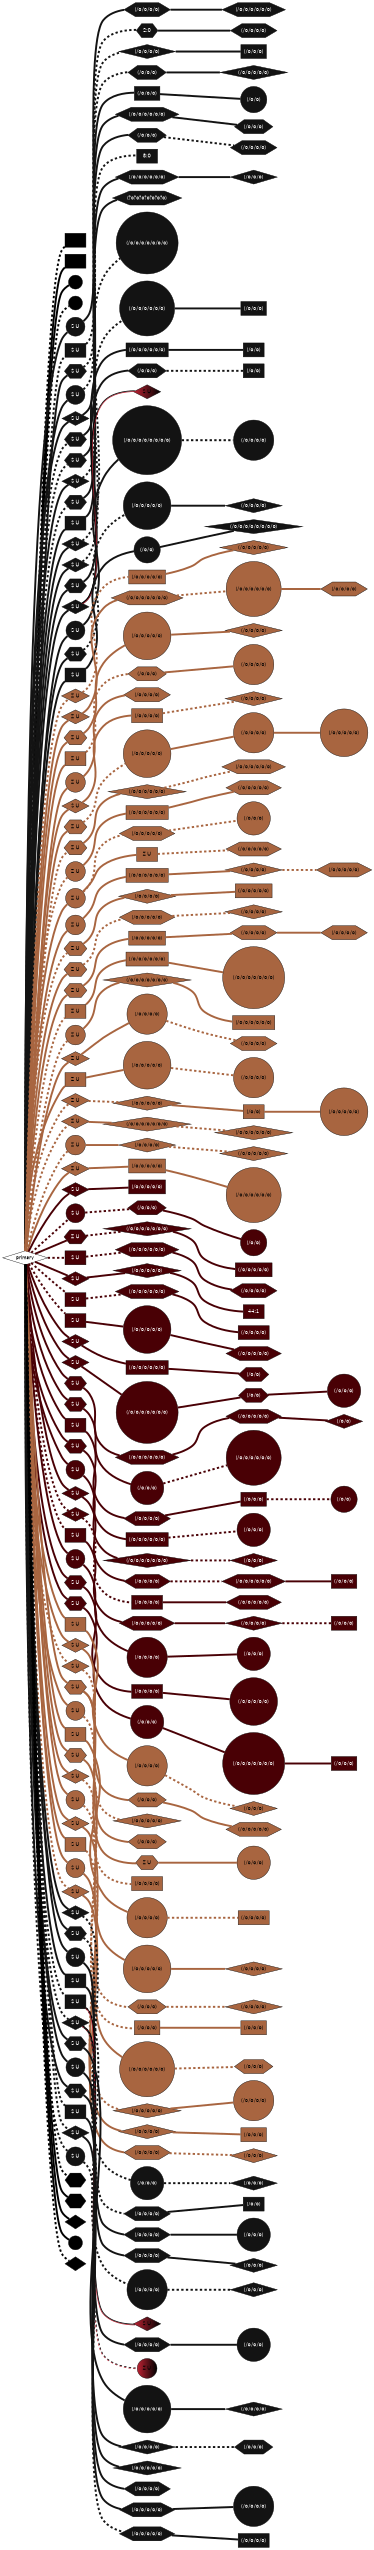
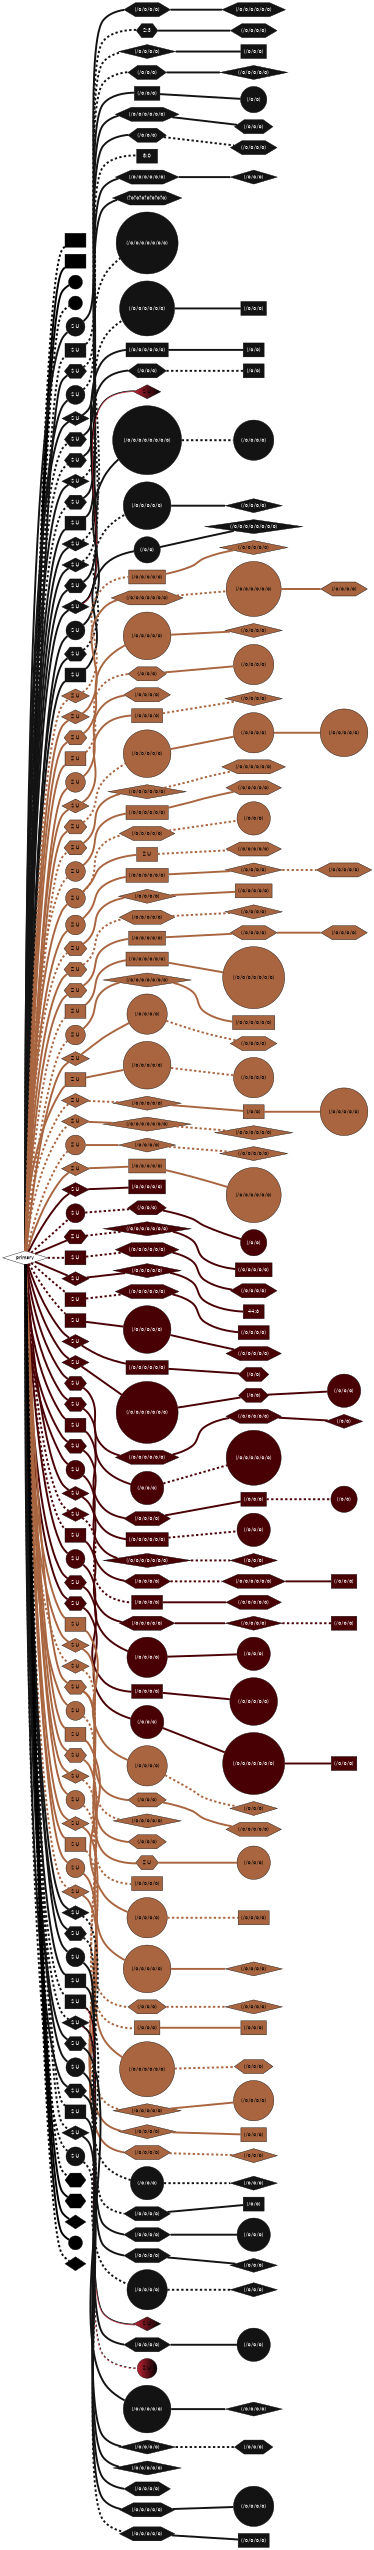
(147, 31) -> (147, 31)
(254, 1312) -> (254, 1312)
